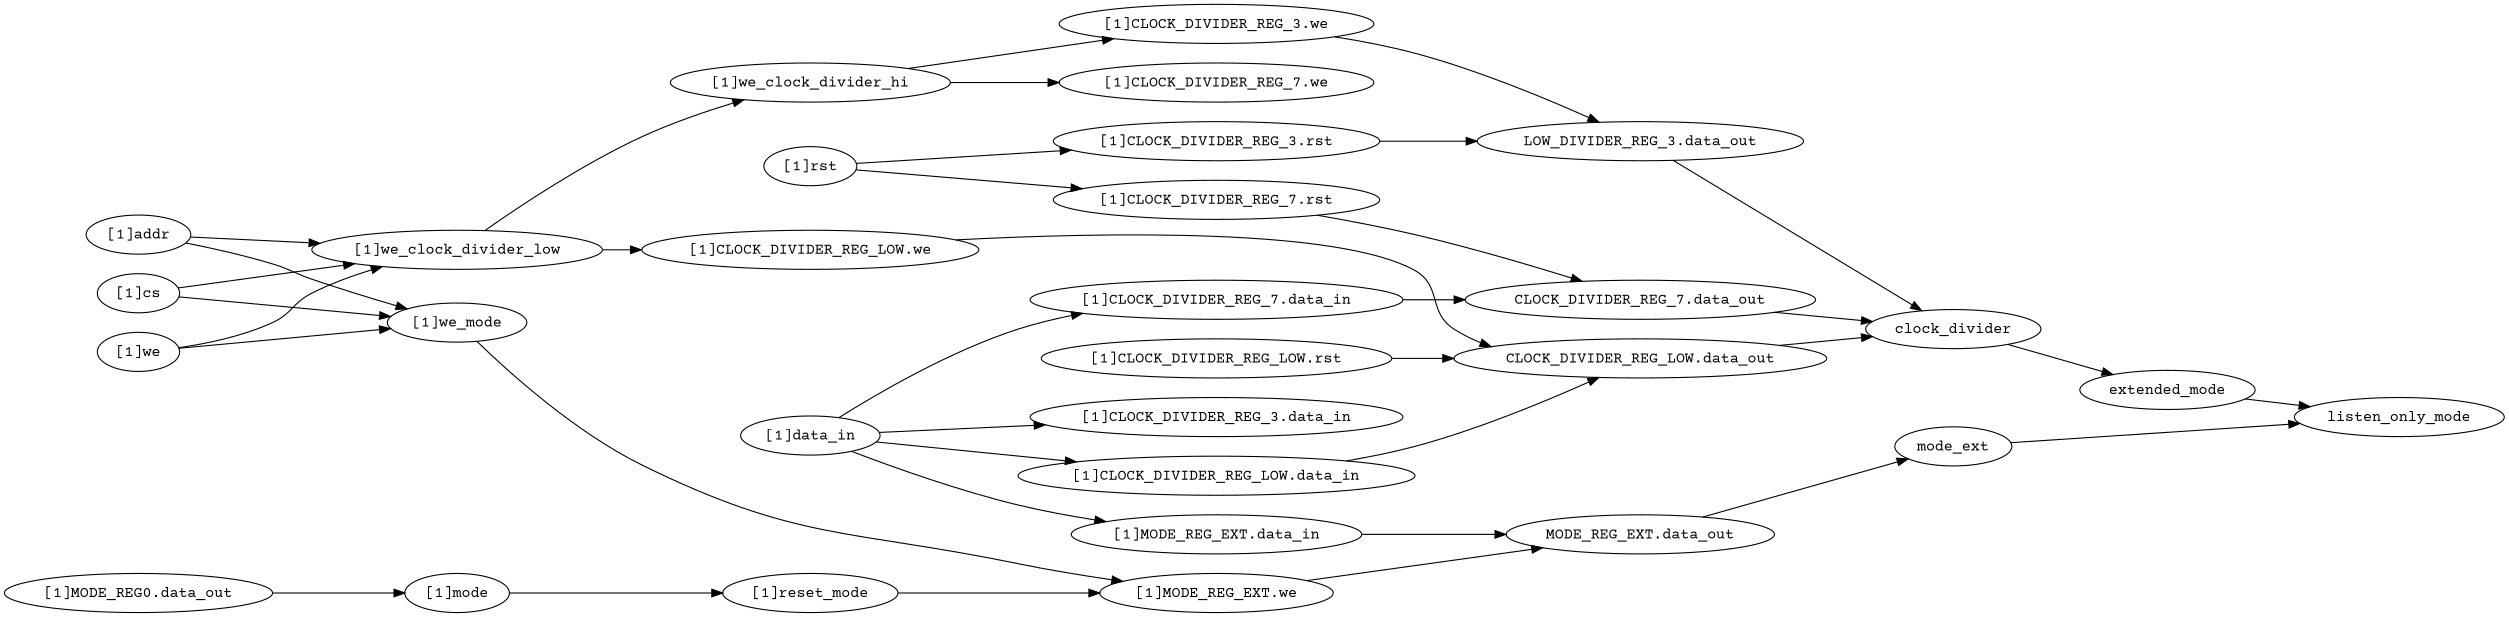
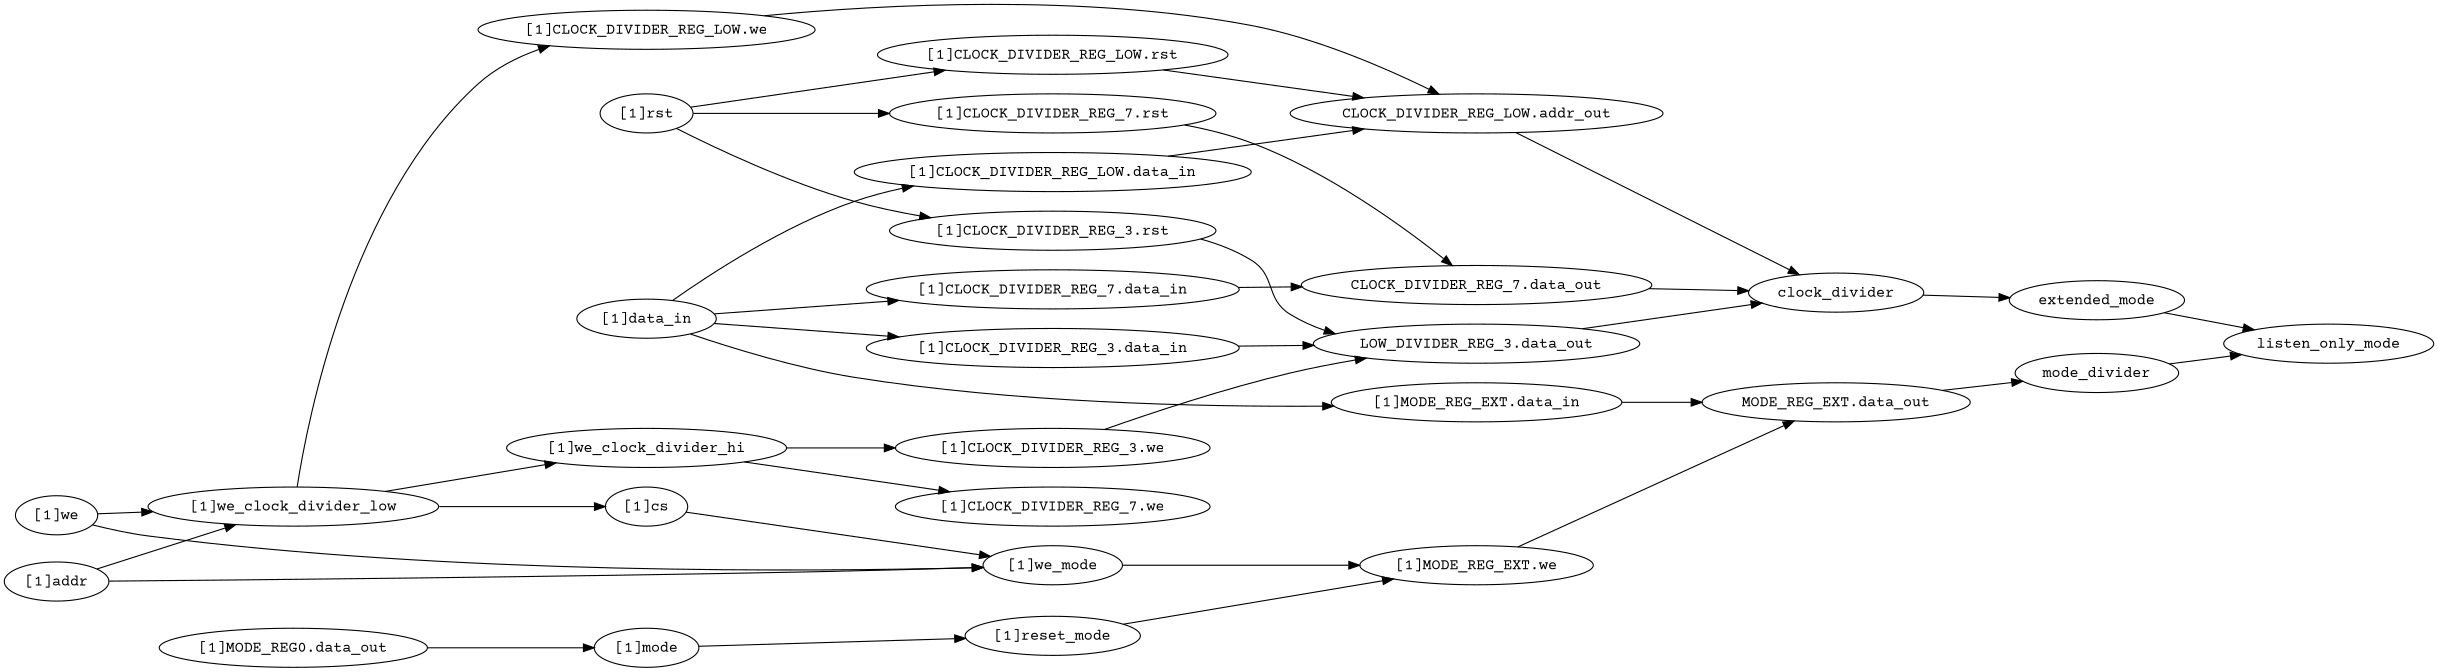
none -> (812, 89)
(261, 277) -> (517, 507)
none -> (1271, 346)
(1640, 358) -> (1477, 113)
(1953, 446) -> (2097, 373)
